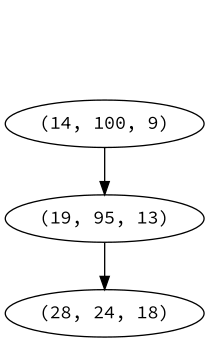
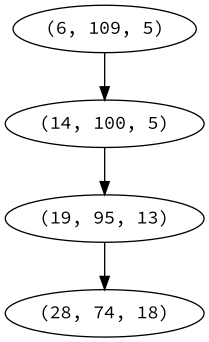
none -> (105, 29)
(105, 124) -> (105, 124)
(105, 313) -> (105, 313)
